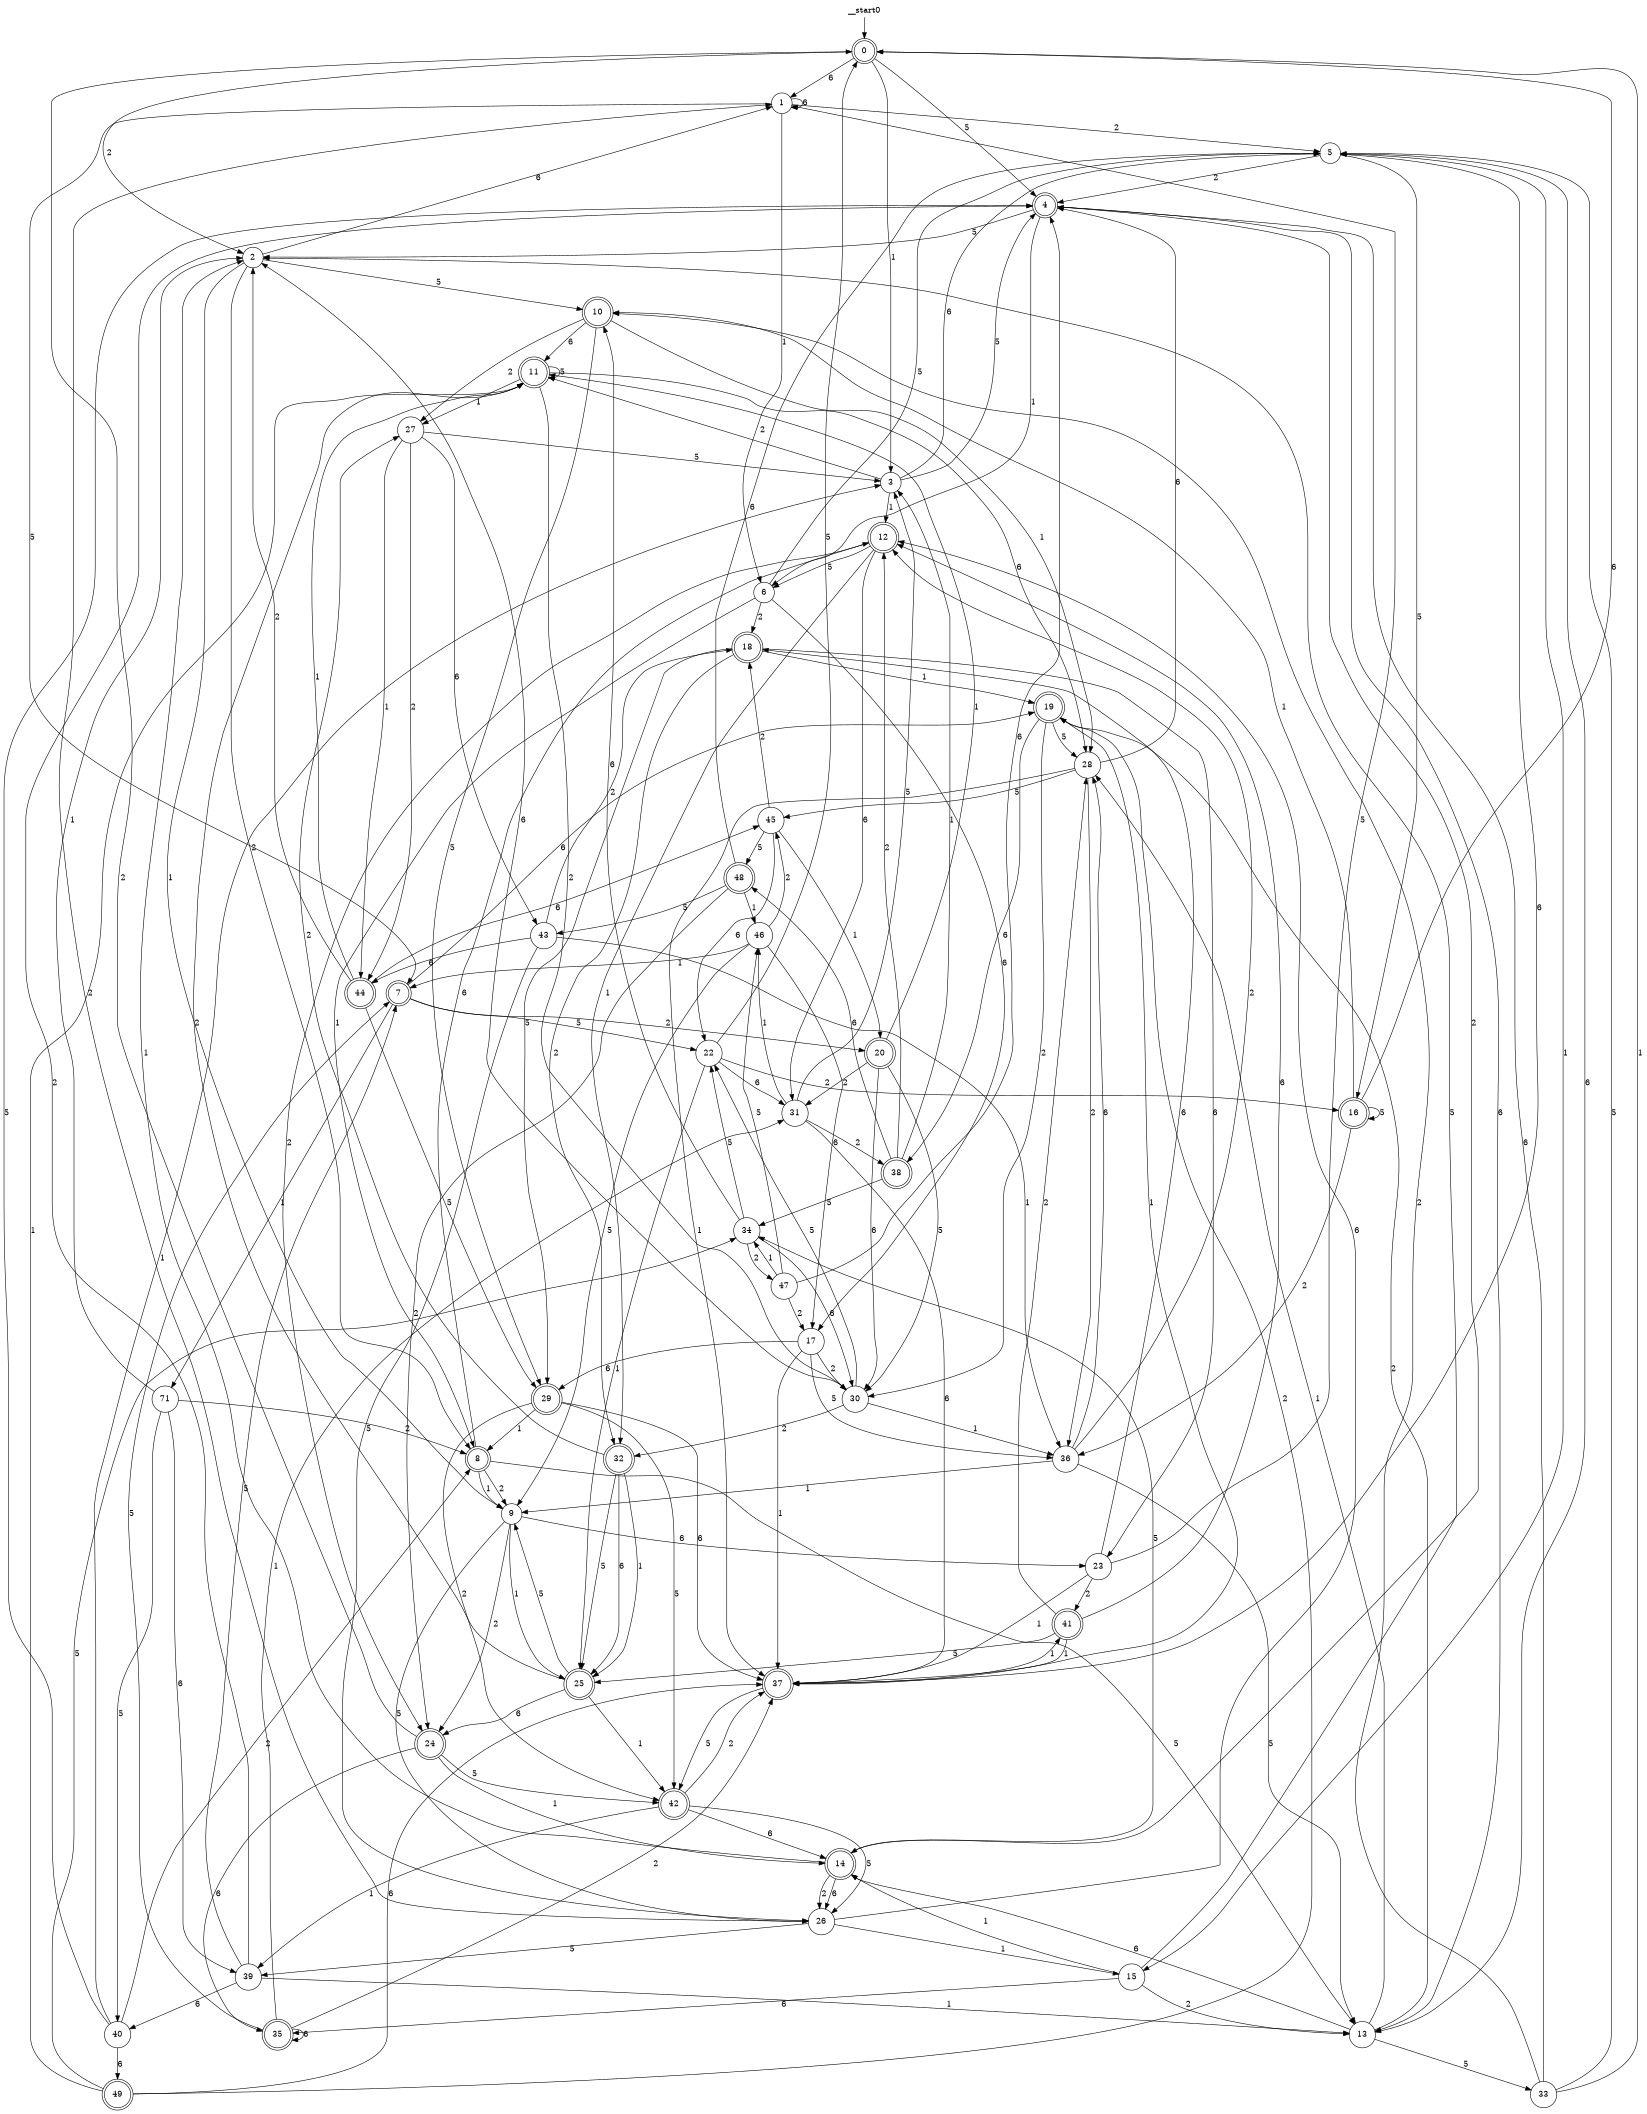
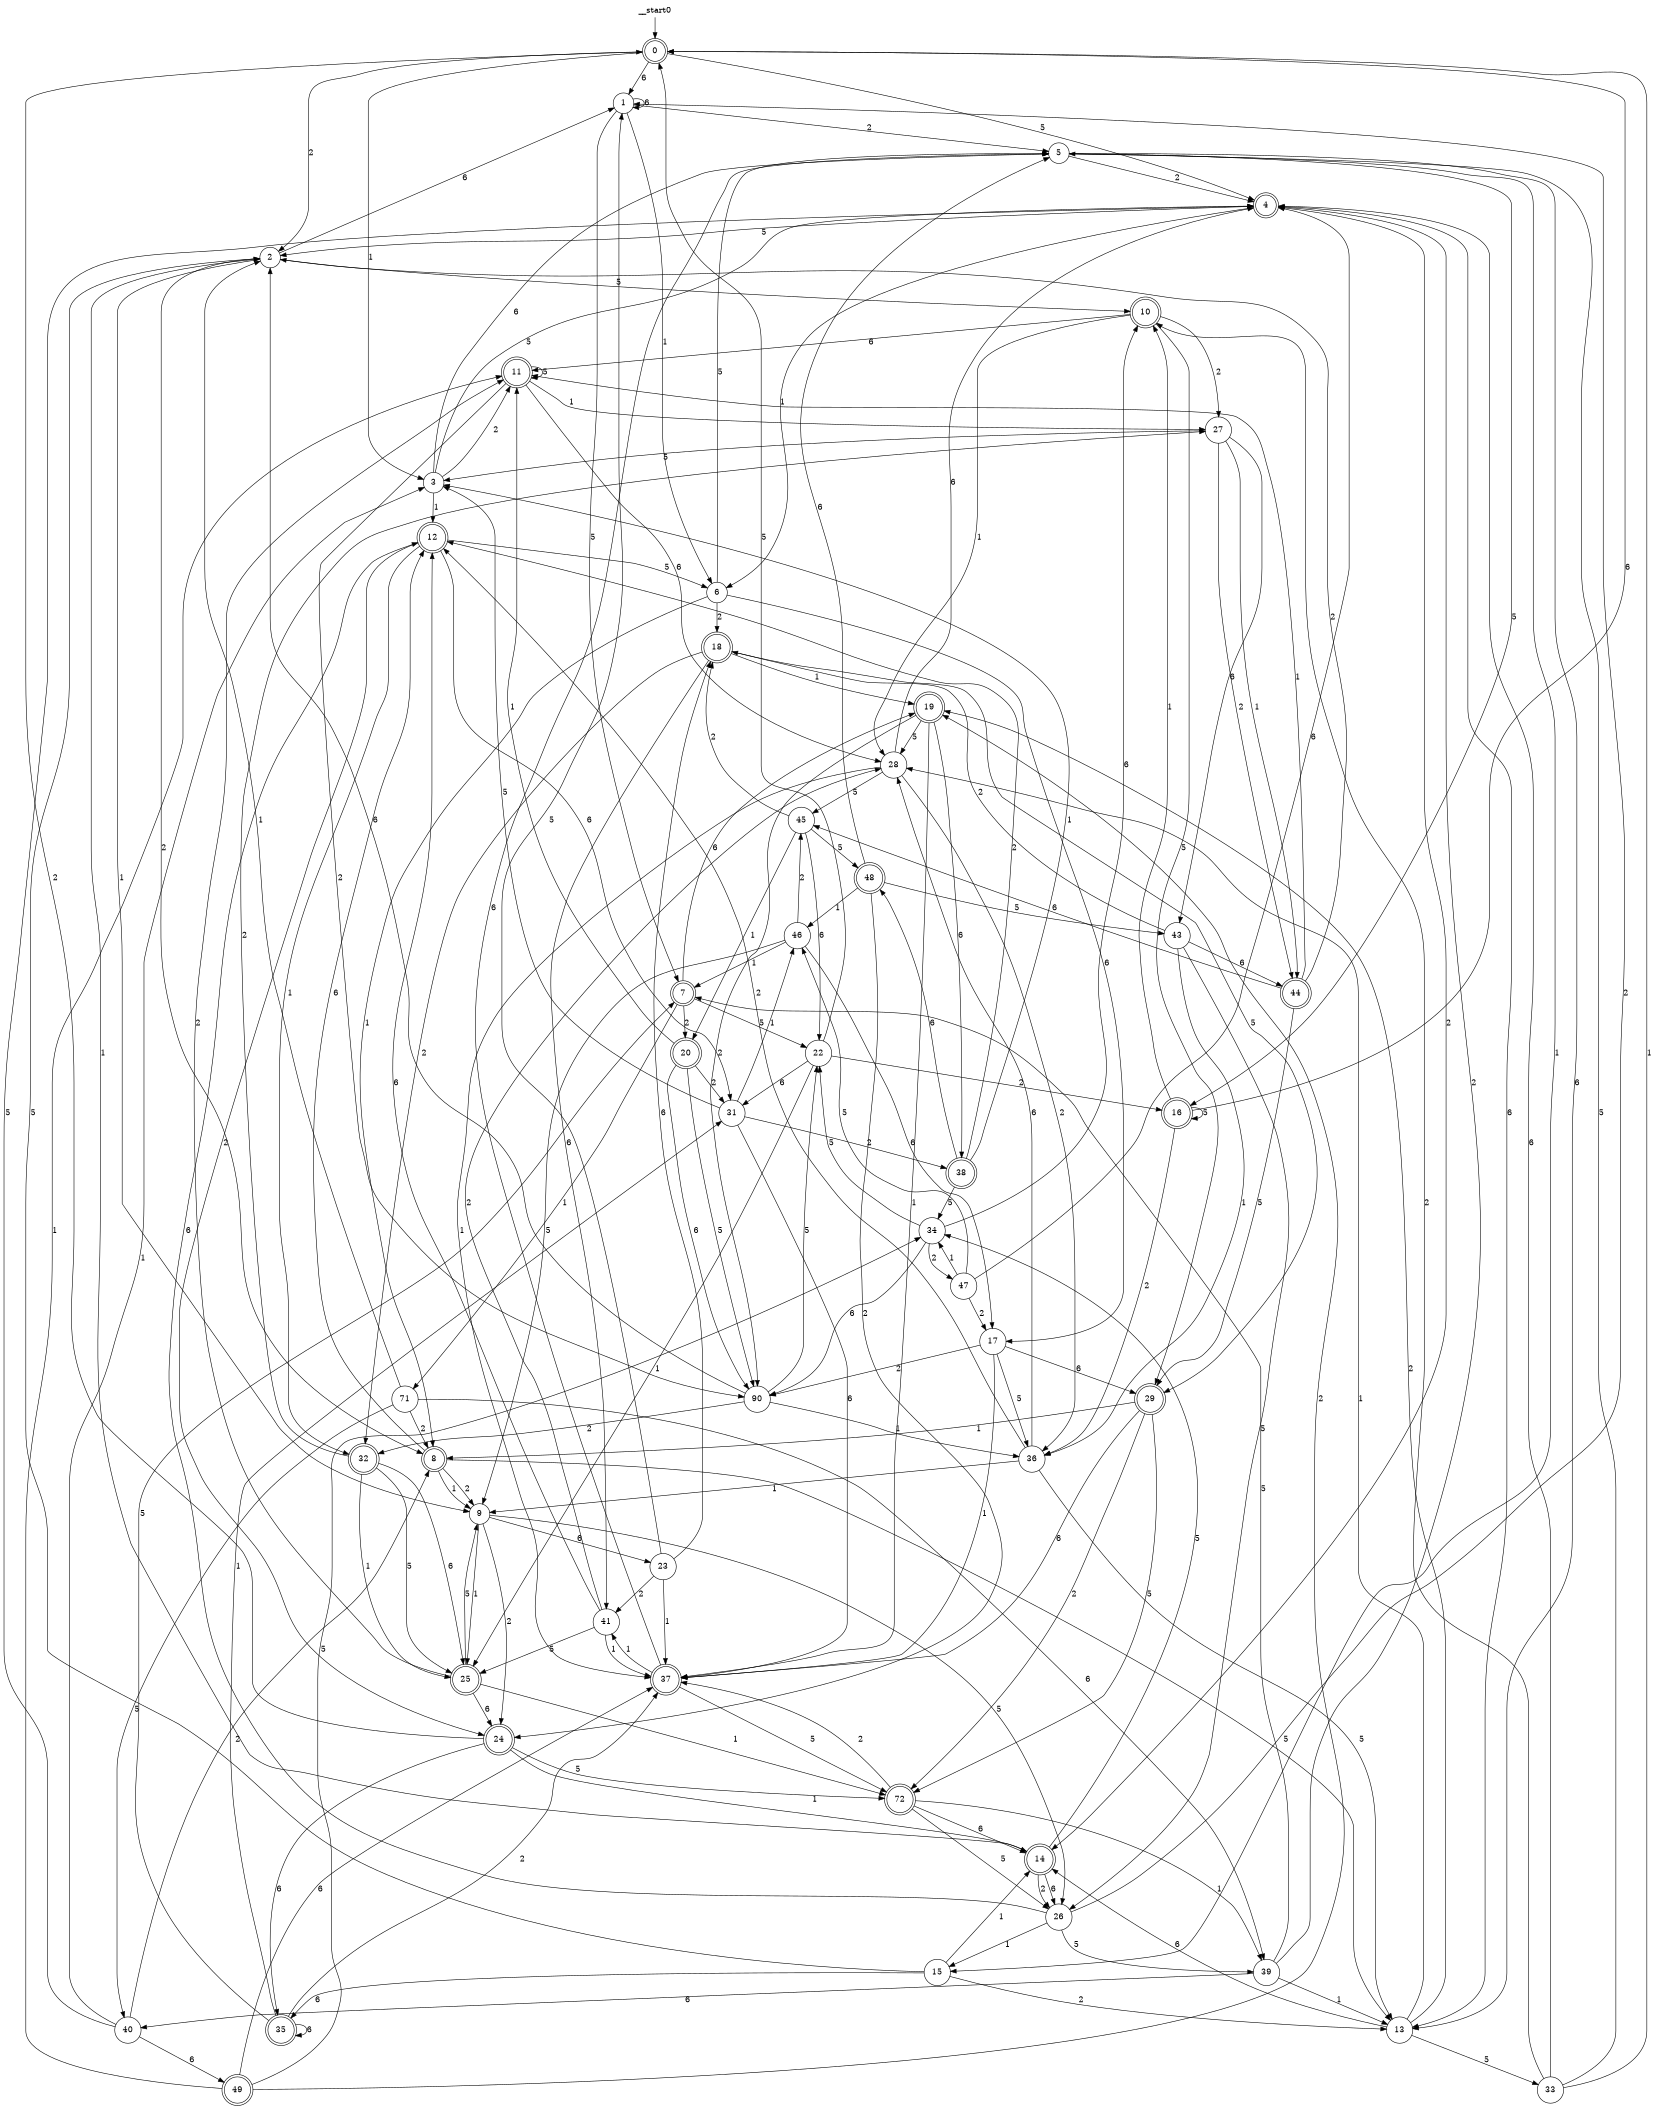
(1212, 935) -> (564, 1137)
(855, 1399) -> (757, 1399)
(1067, 1624) -> (606, 1622)
(674, 1804) -> (900, 1800)
